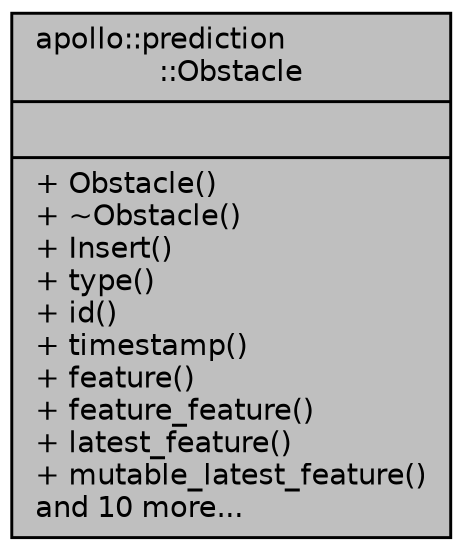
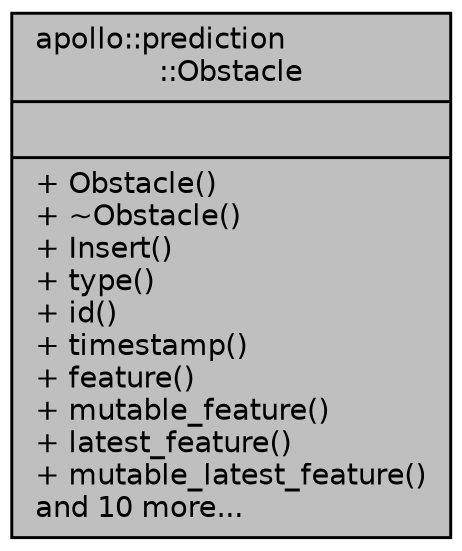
(175, 411) -> (183, 411)
